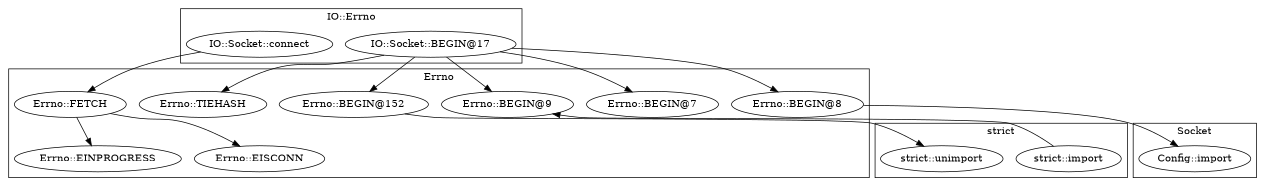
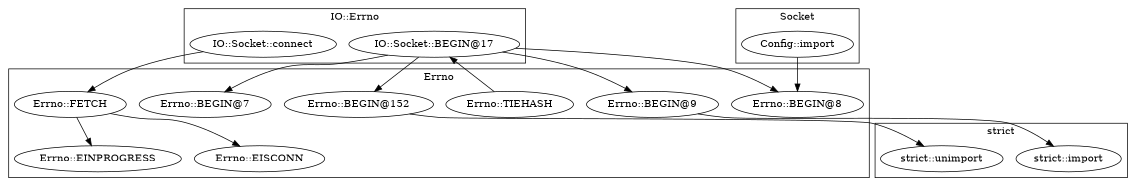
(304, 65) -> (475, 77)
(1020, 110) -> (798, 73)
(810, 119) -> (875, 118)
